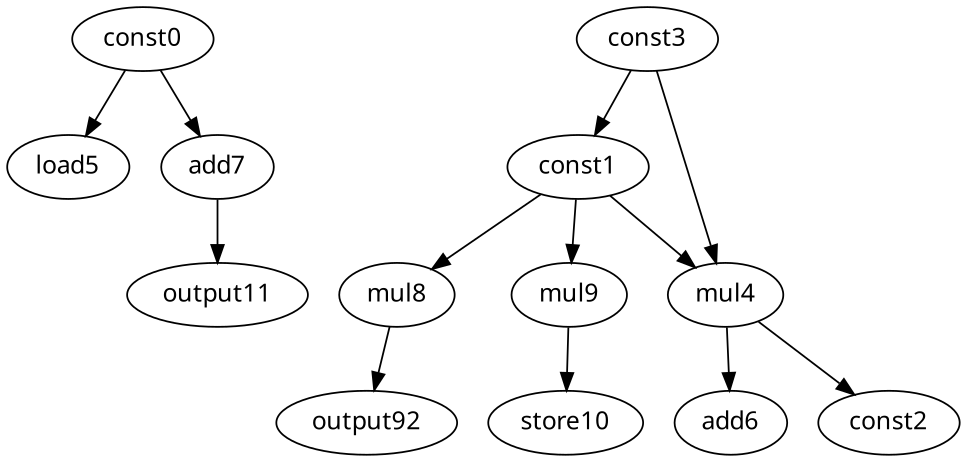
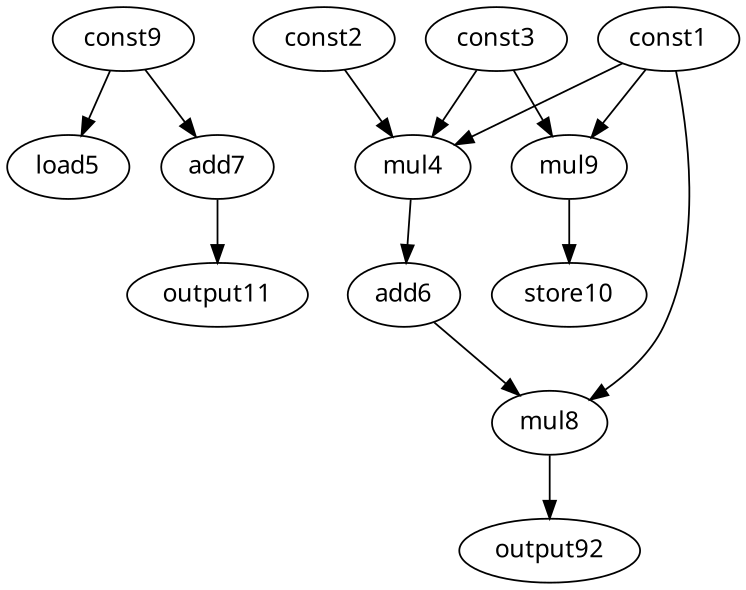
(143, 39) -> (123, 39)
(617, 95) -> (528, 95)
none -> (470, 353)
(799, 353) -> (363, 96)
